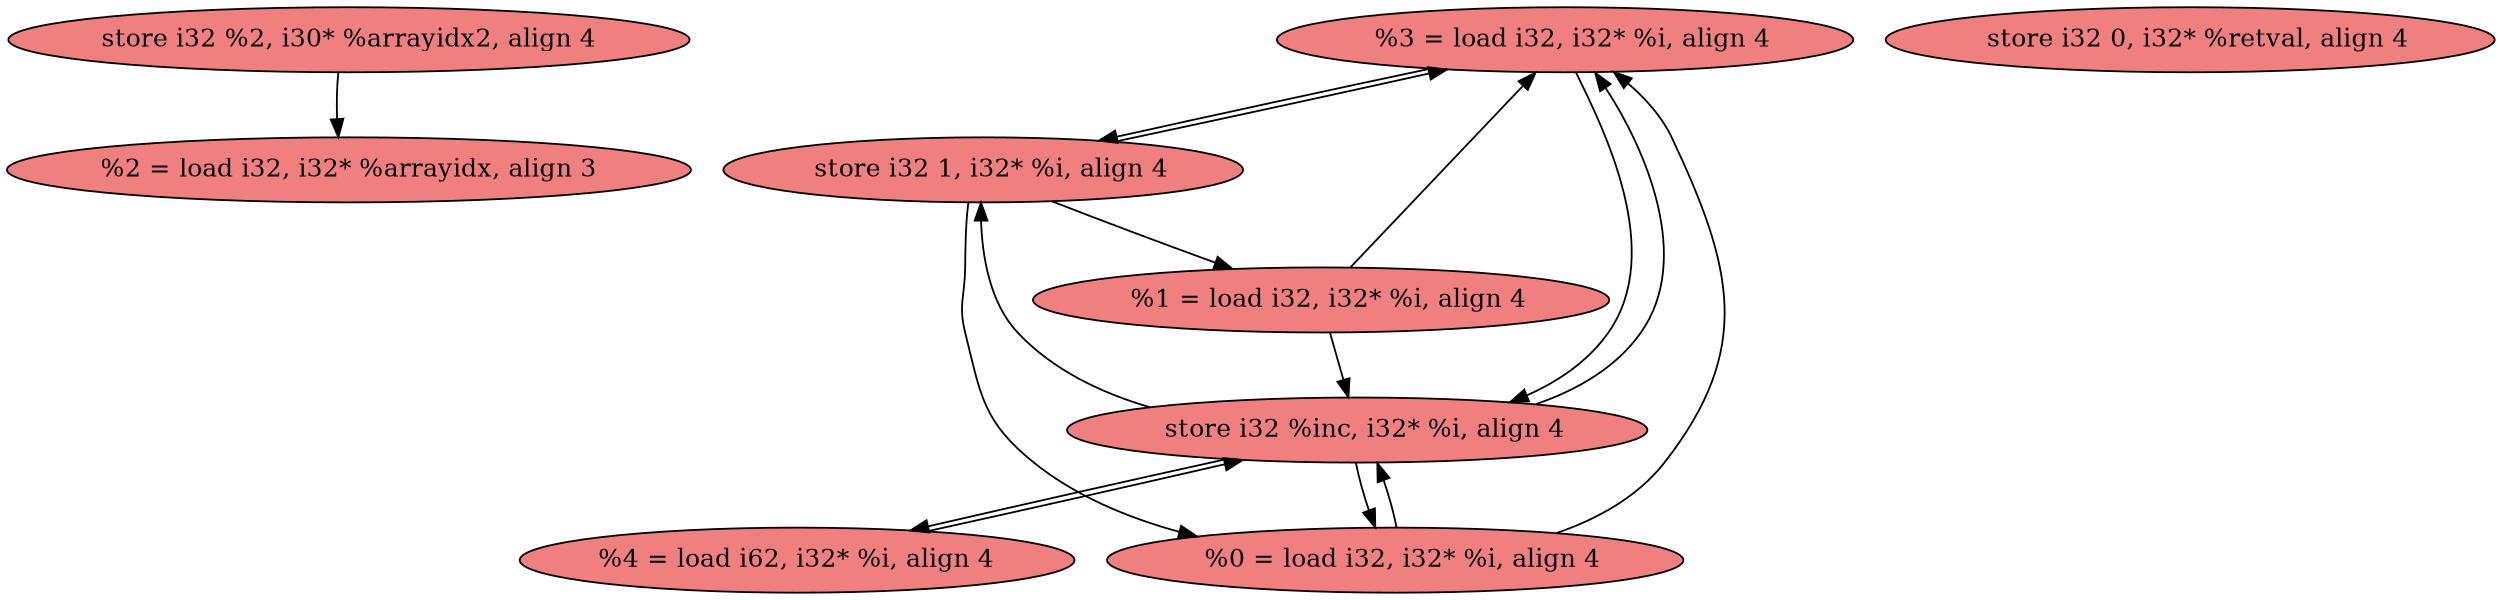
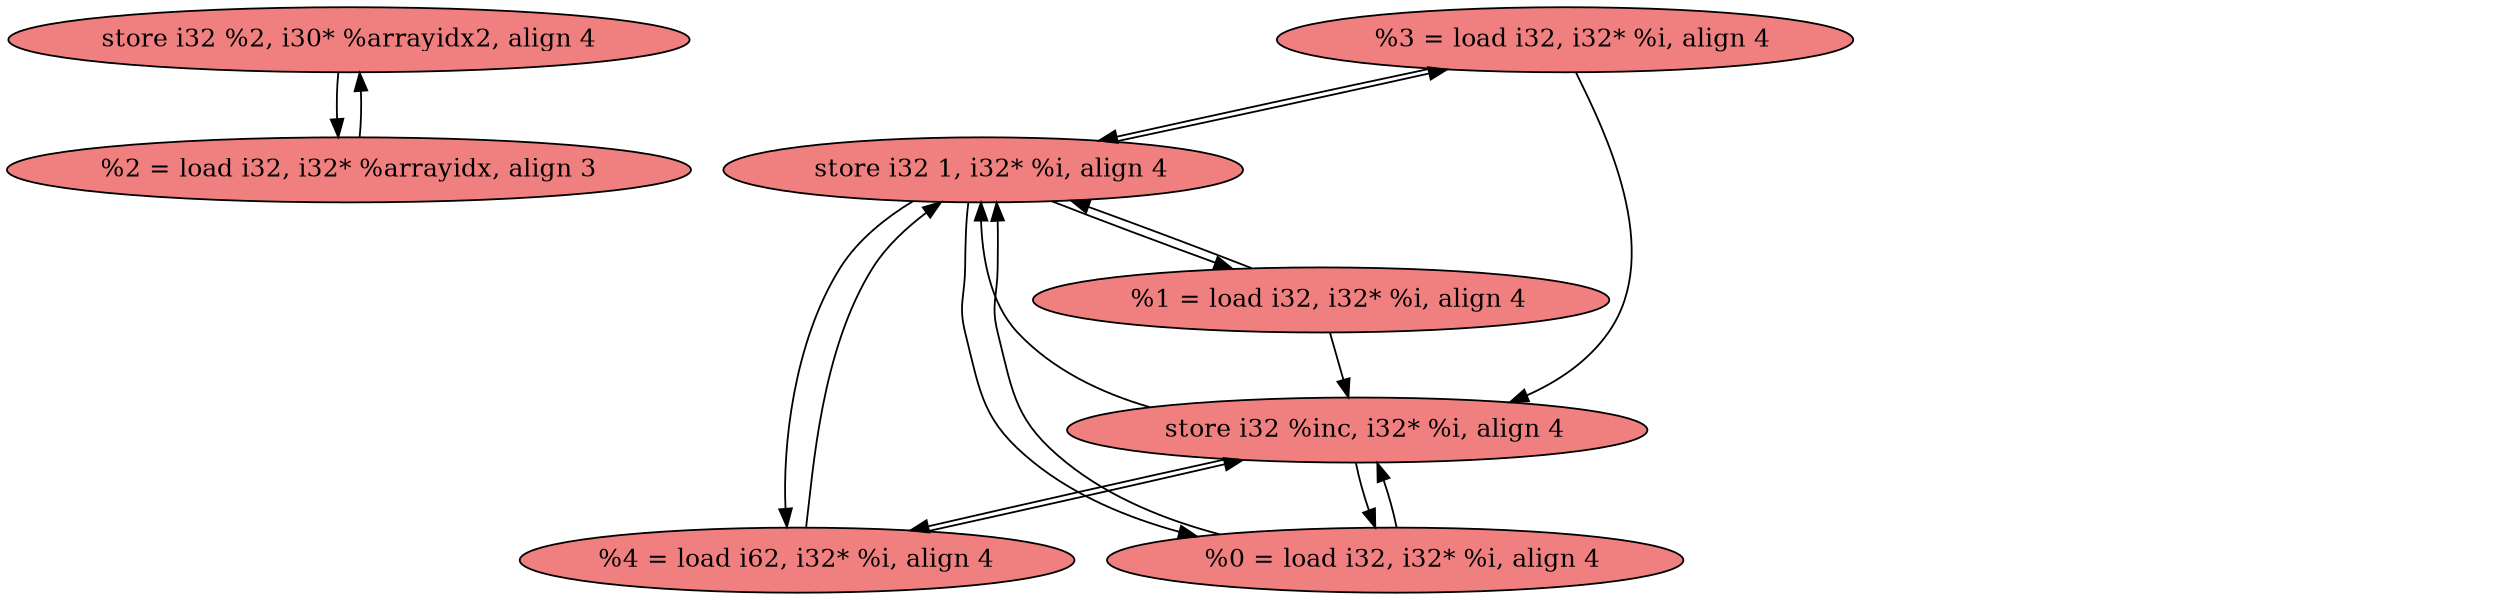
(2190, 40) -> none
none -> (361, 114)
(1437, 177) -> (1170, 237)
(1663, 271) -> none
(1723, 333) -> (1034, 430)
none -> (809, 336)
none -> (835, 356)
